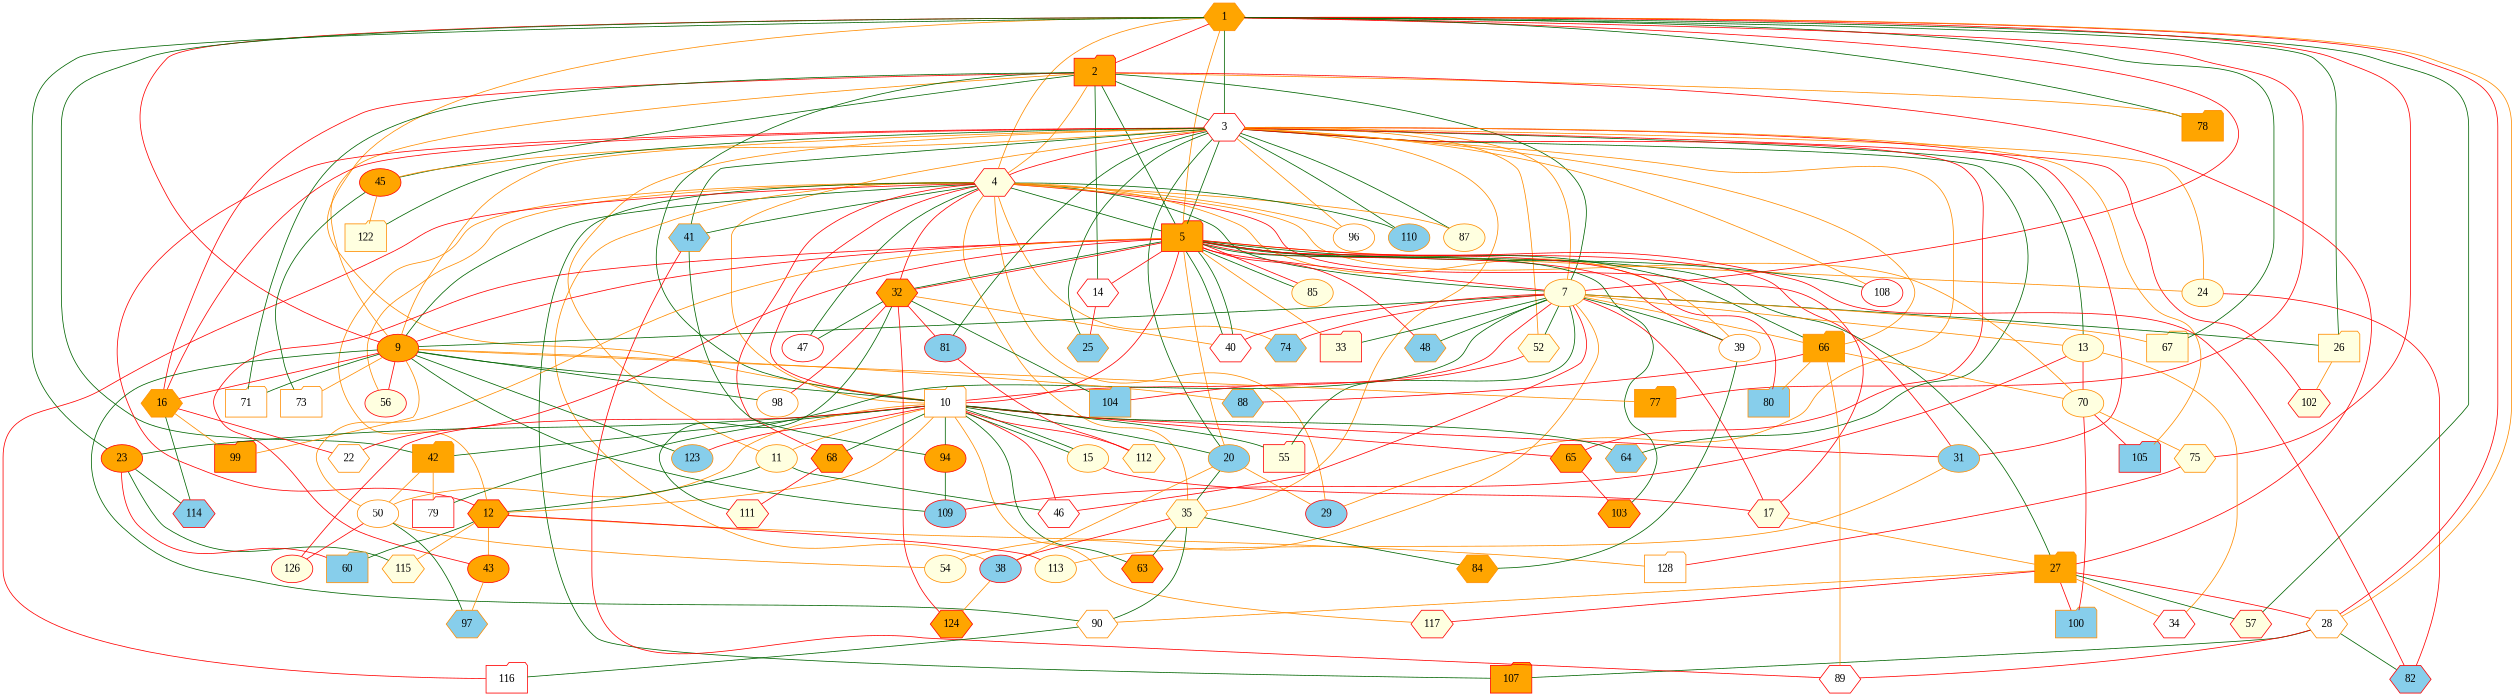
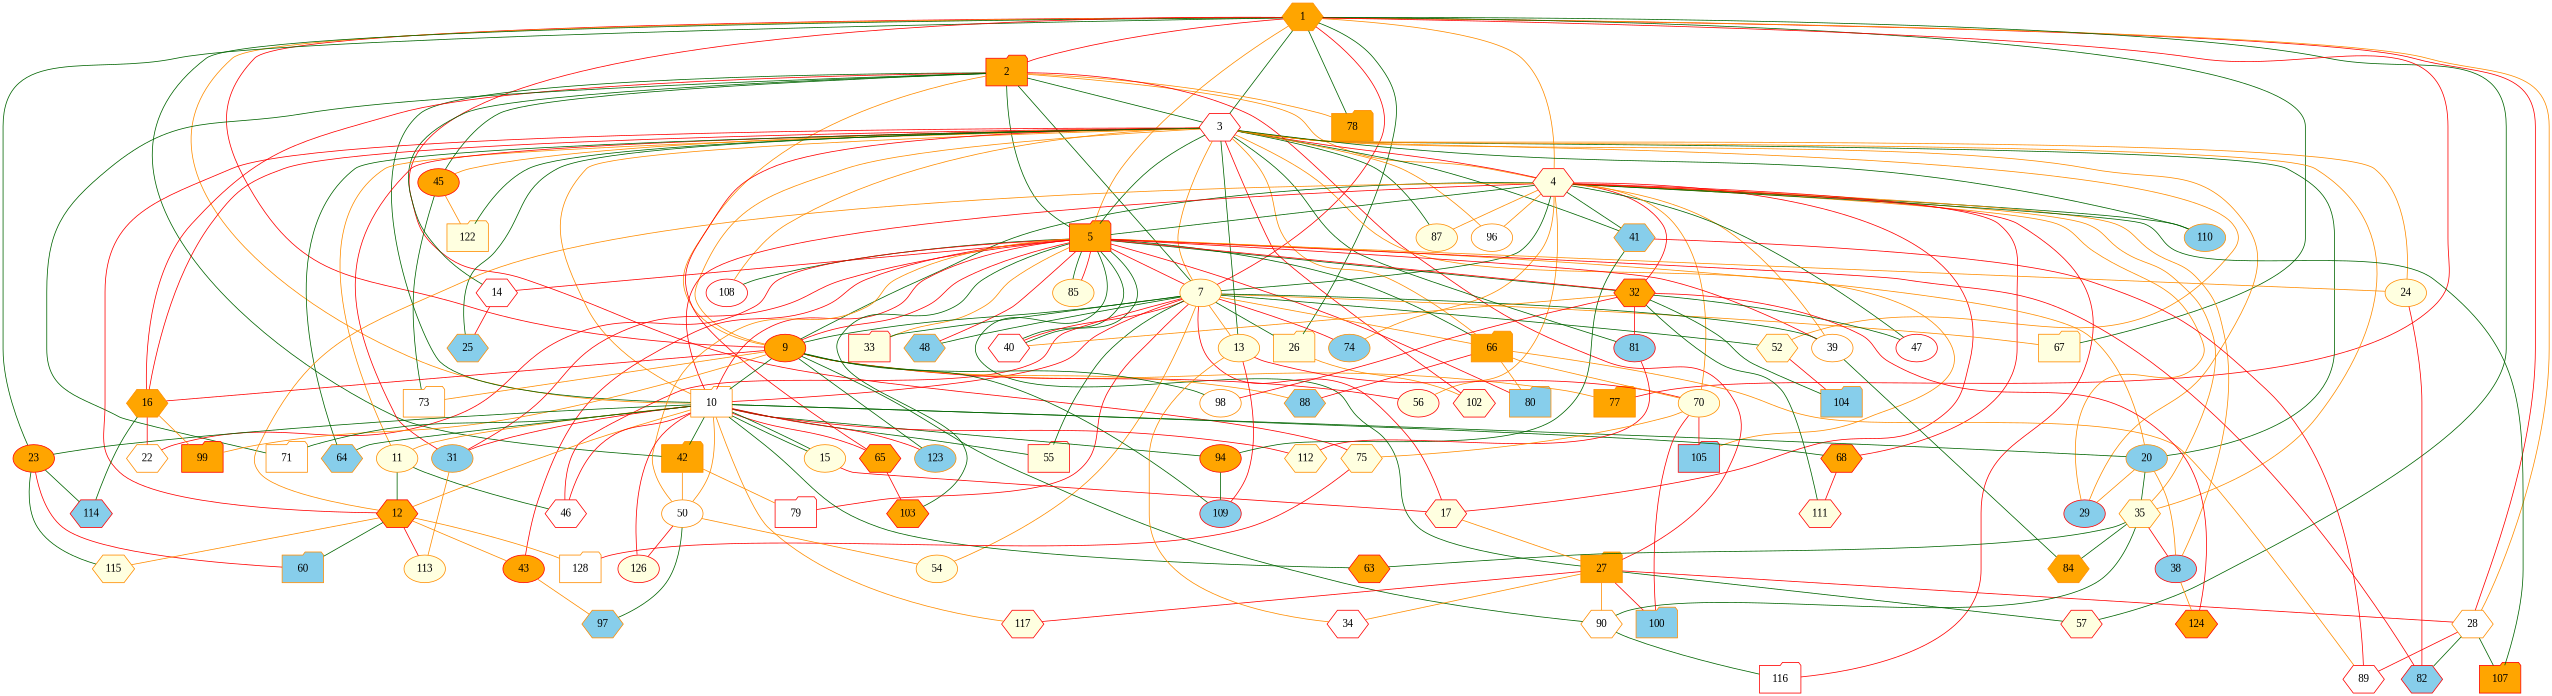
(1286, 348) -> (1349, 348)
(323, 372) -> (498, 422)
(1005, 385) -> (1062, 480)
